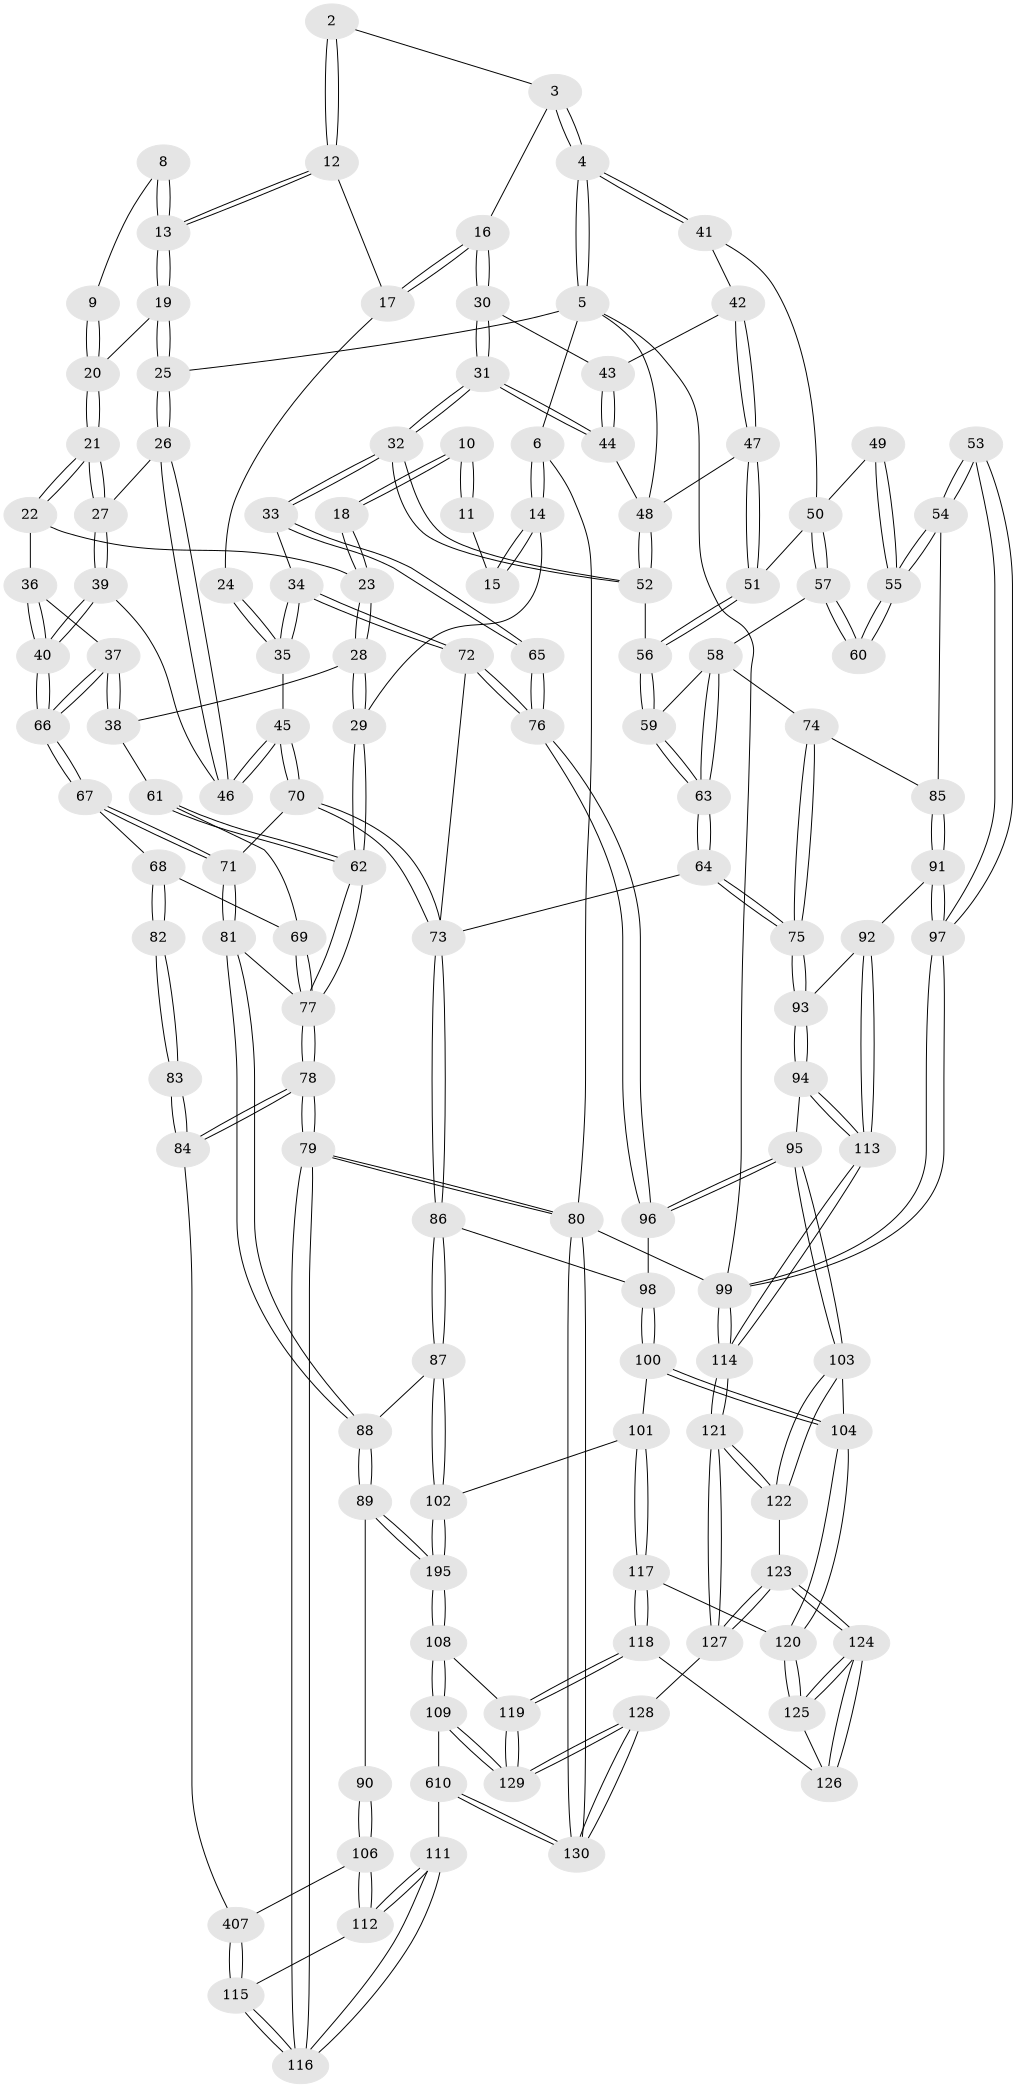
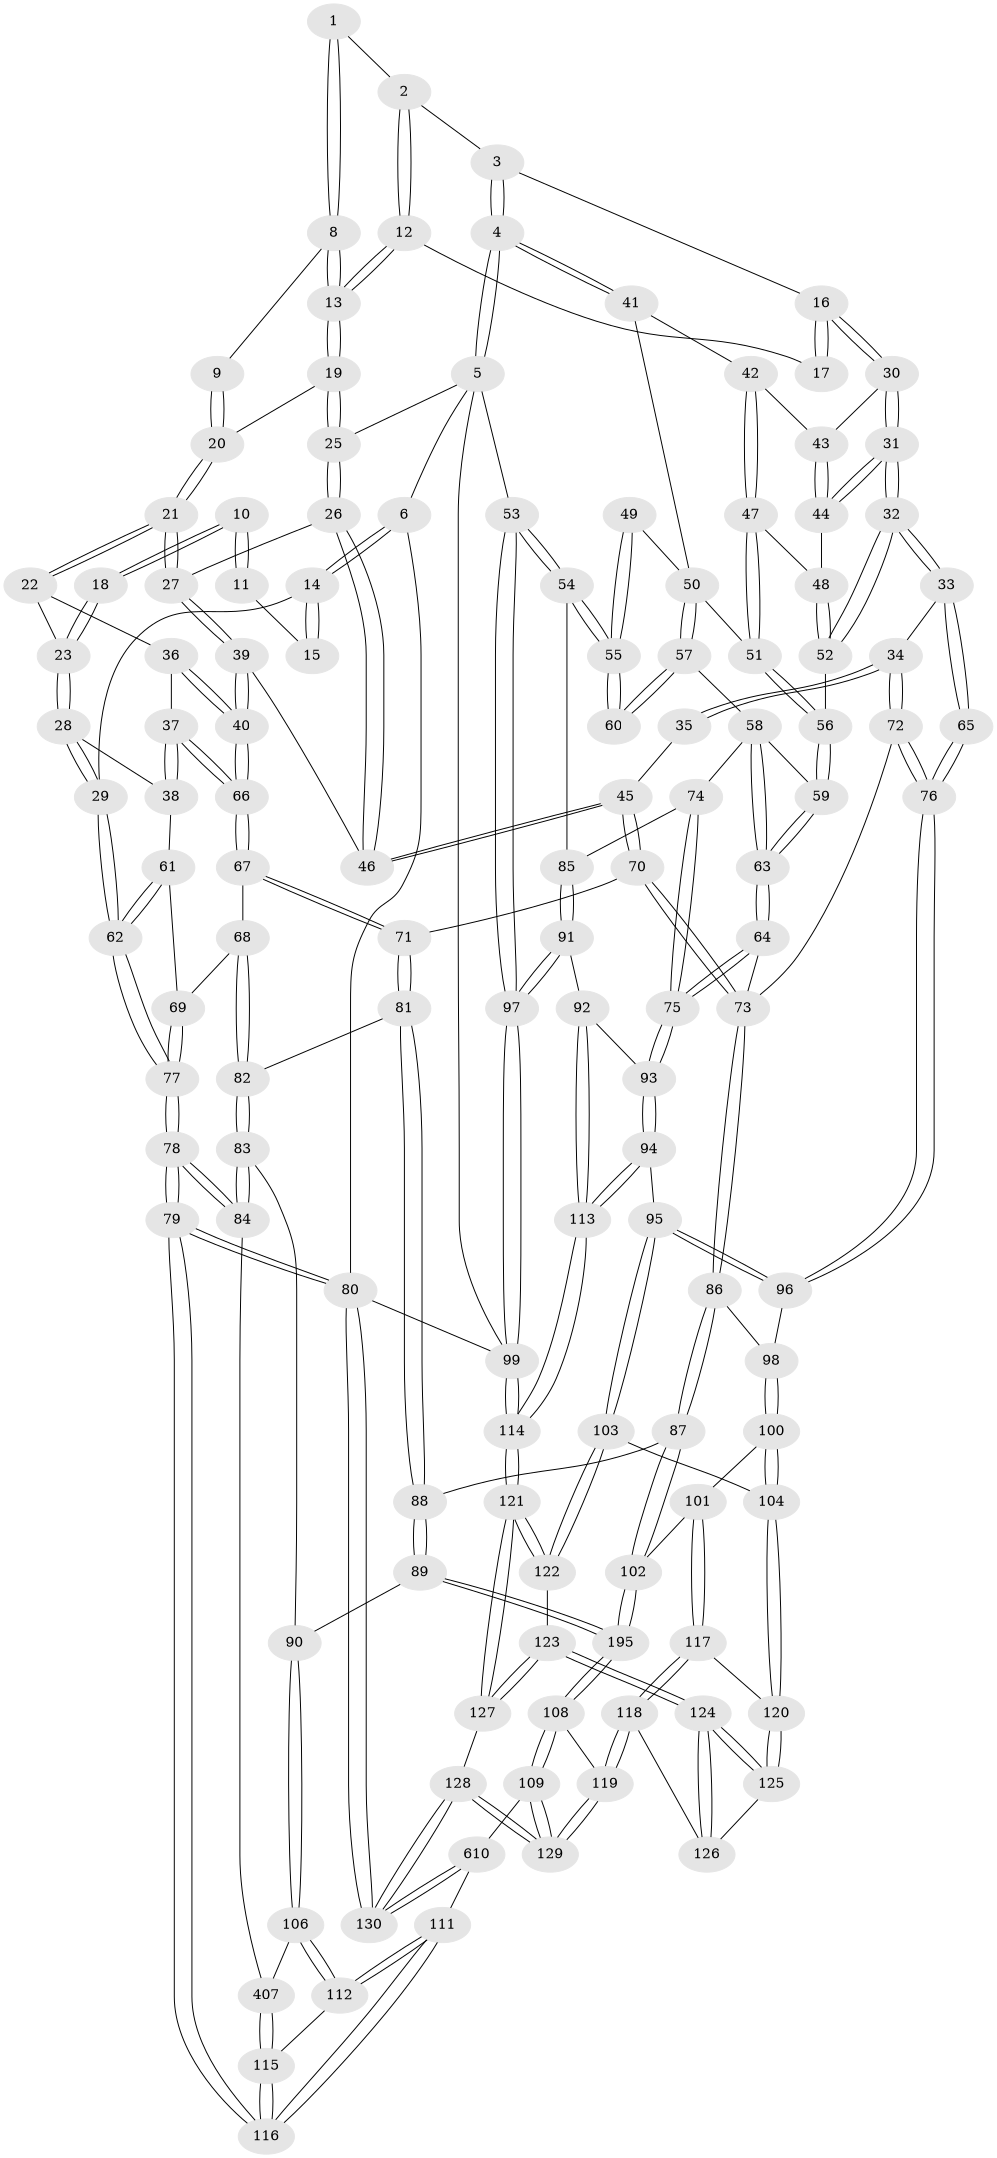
none -> (334, 22)
(655, 397) -> (495, 445)
(226, 586) -> none
(269, 973) -> (324, 1044)
none -> (297, 1391)
